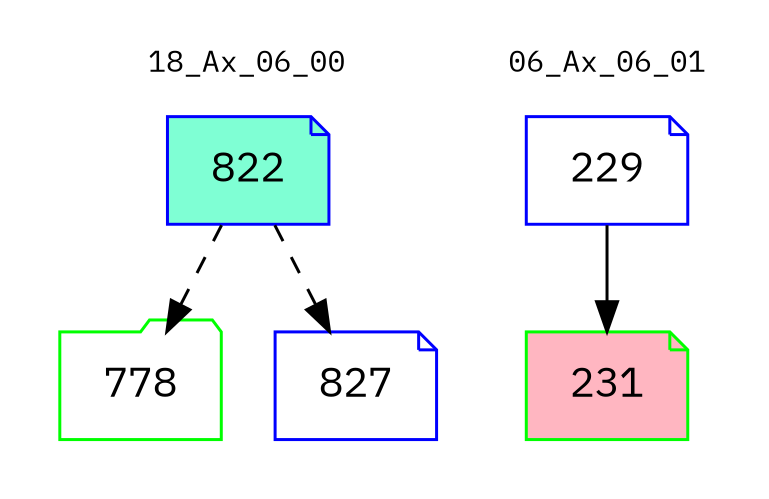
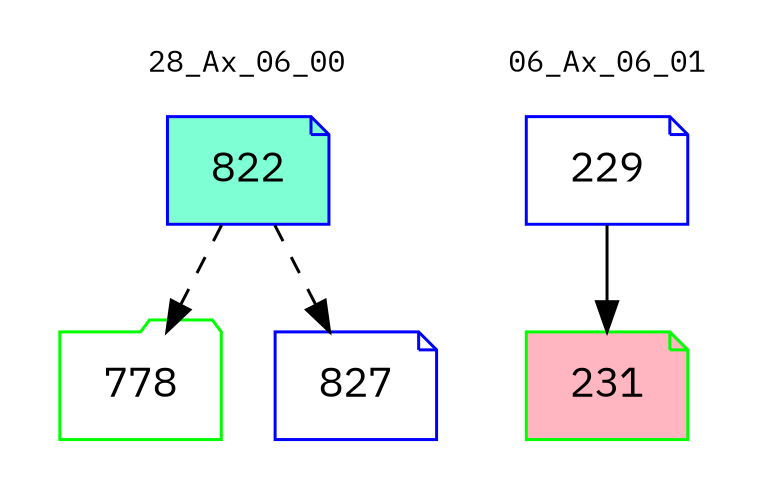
(248, 64) -> (248, 64)
